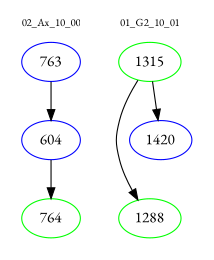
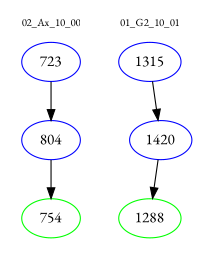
(51, 62) -> (51, 62)
(150, 62) -> (150, 62)
(117, 135) -> (156, 174)
(51, 140) -> (51, 140)
(51, 218) -> (51, 218)
